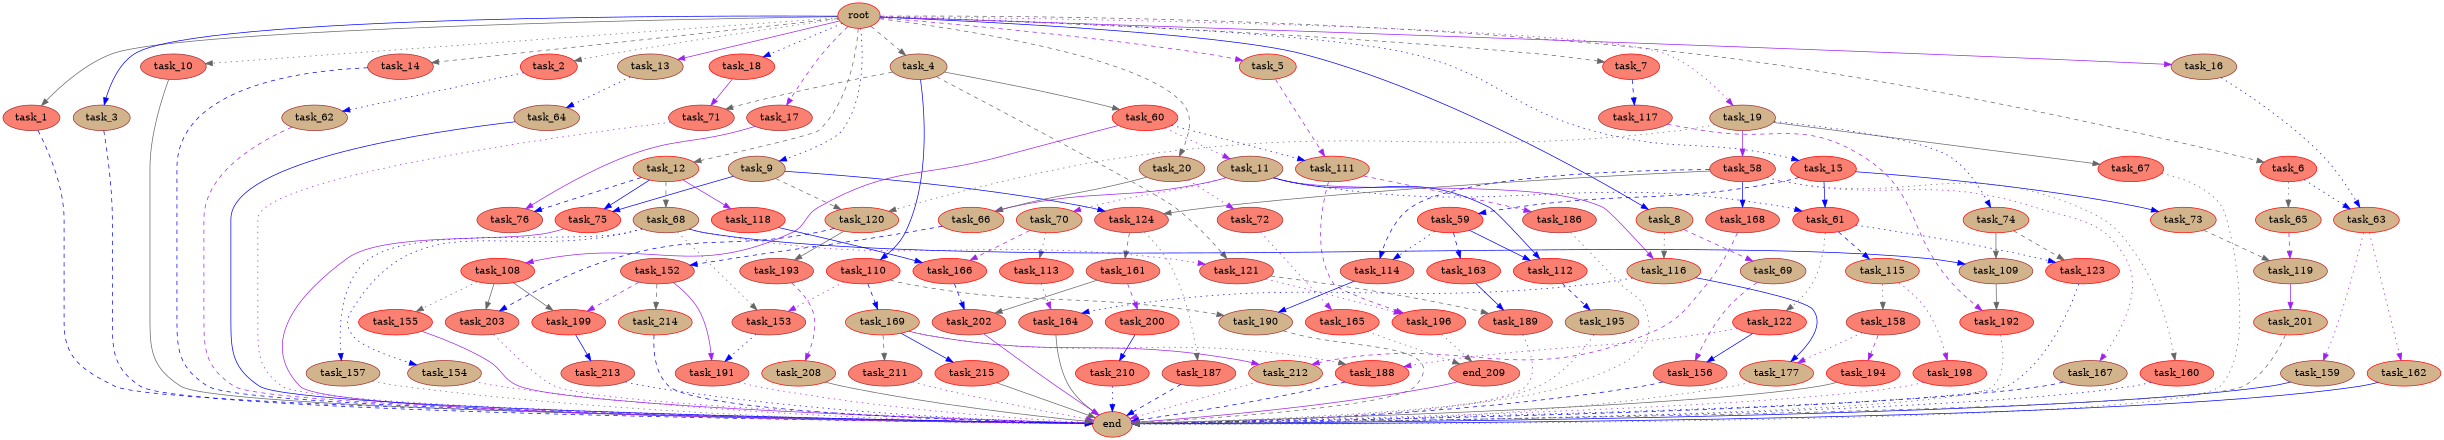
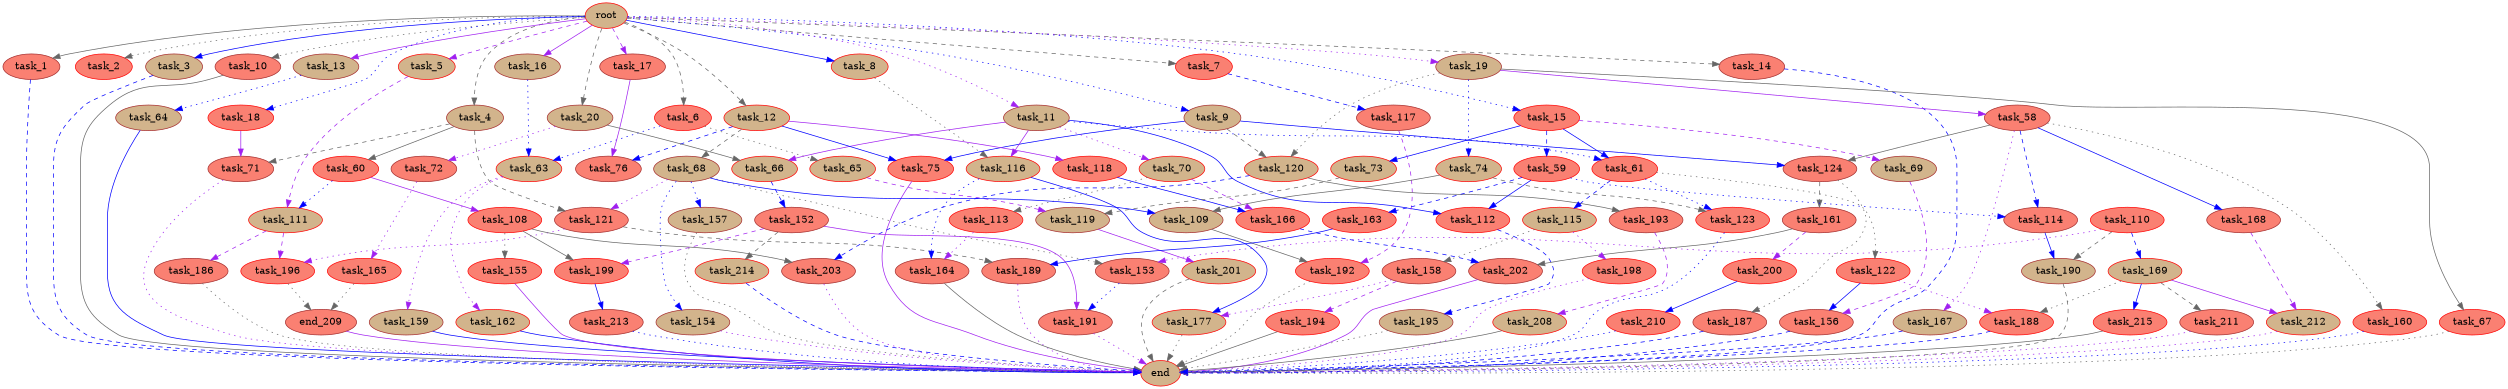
(315, 118) -> none
(1194, 142) -> (874, 49)
(922, 168) -> none
(1715, 244) -> (1726, 135)
